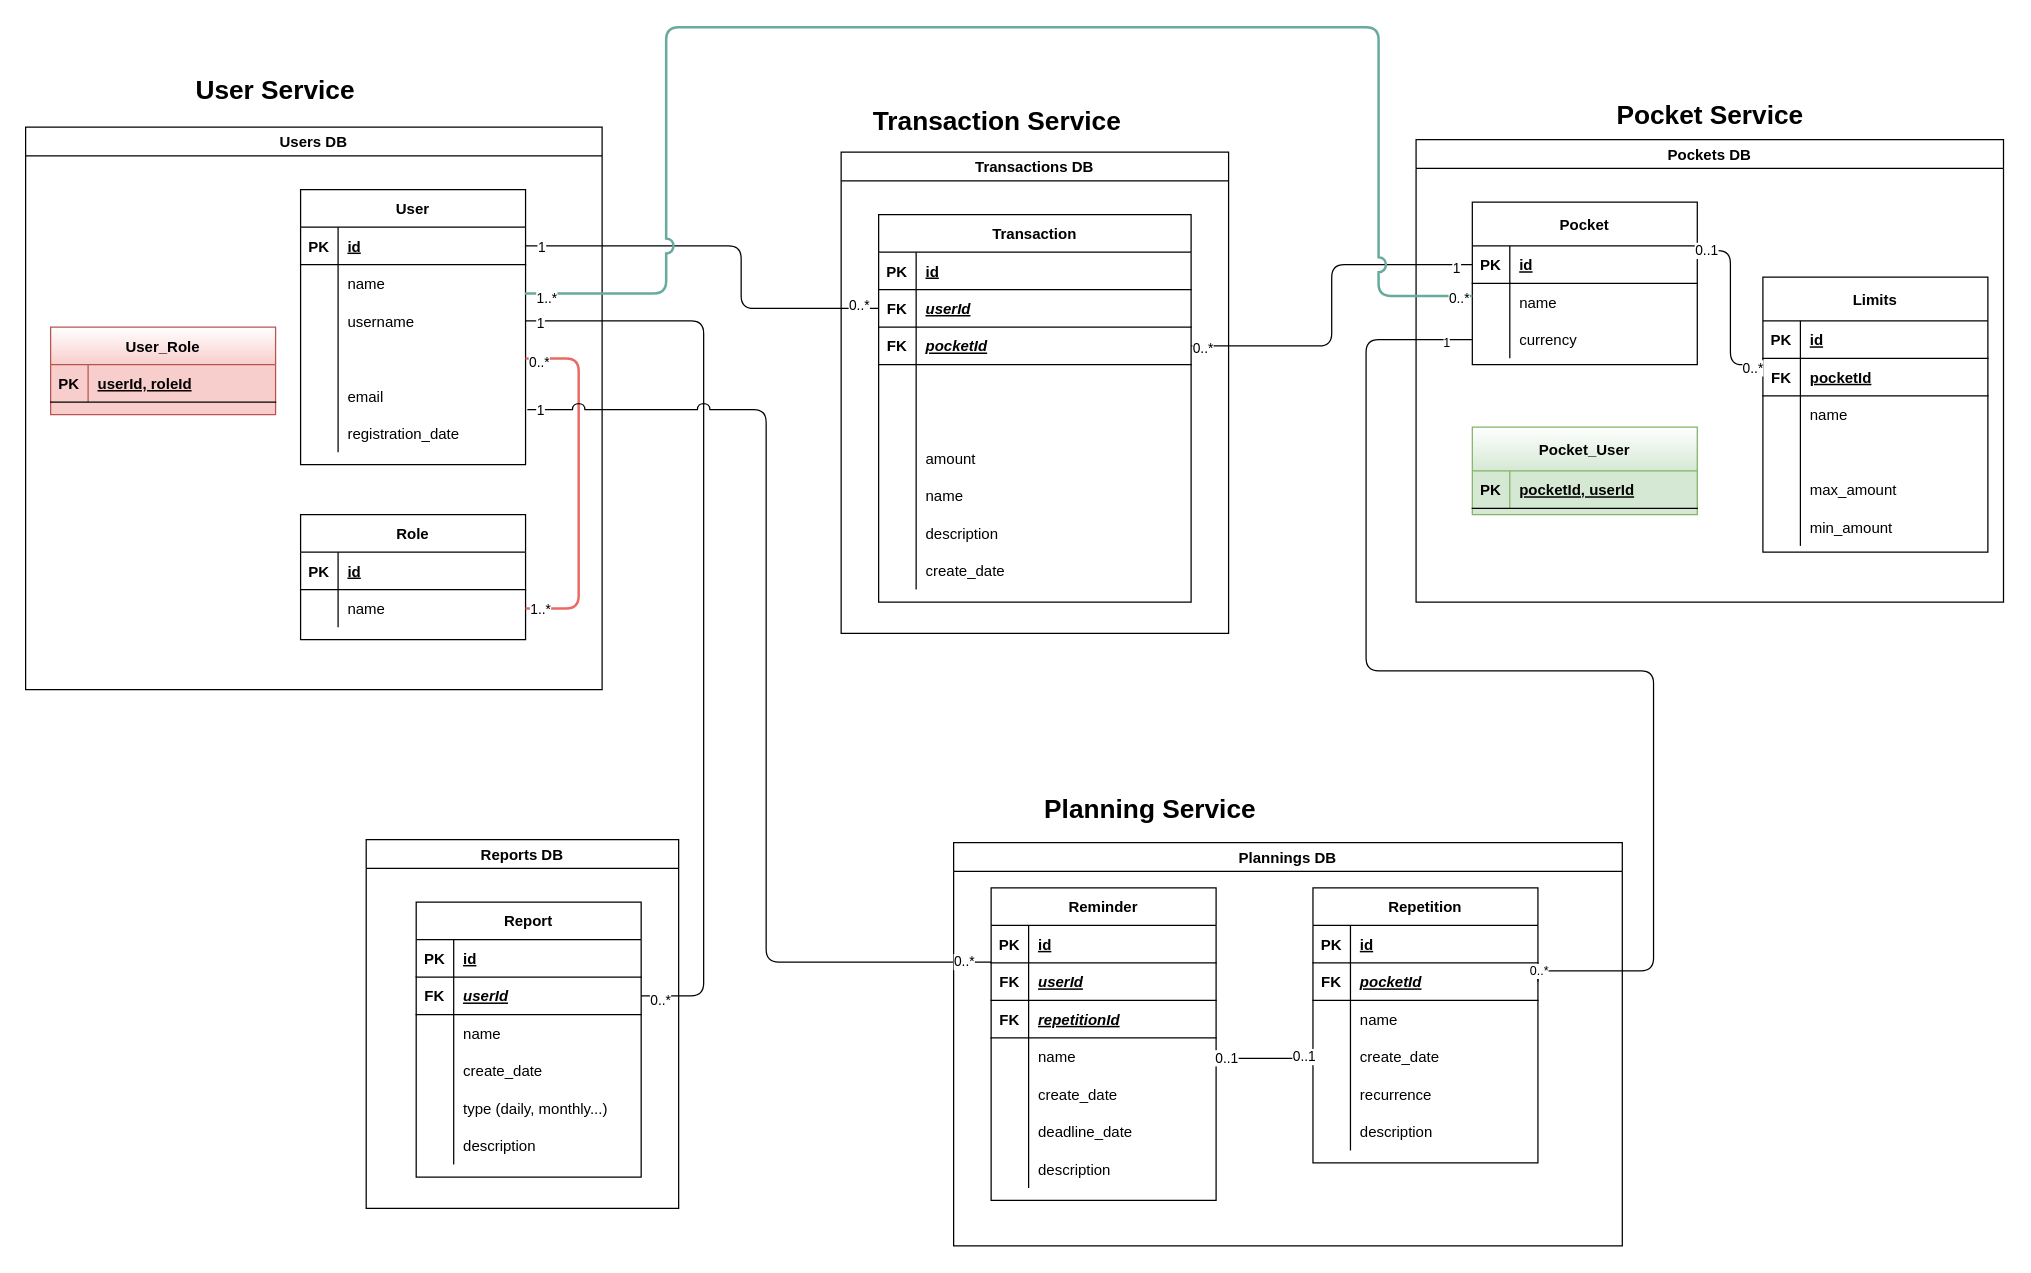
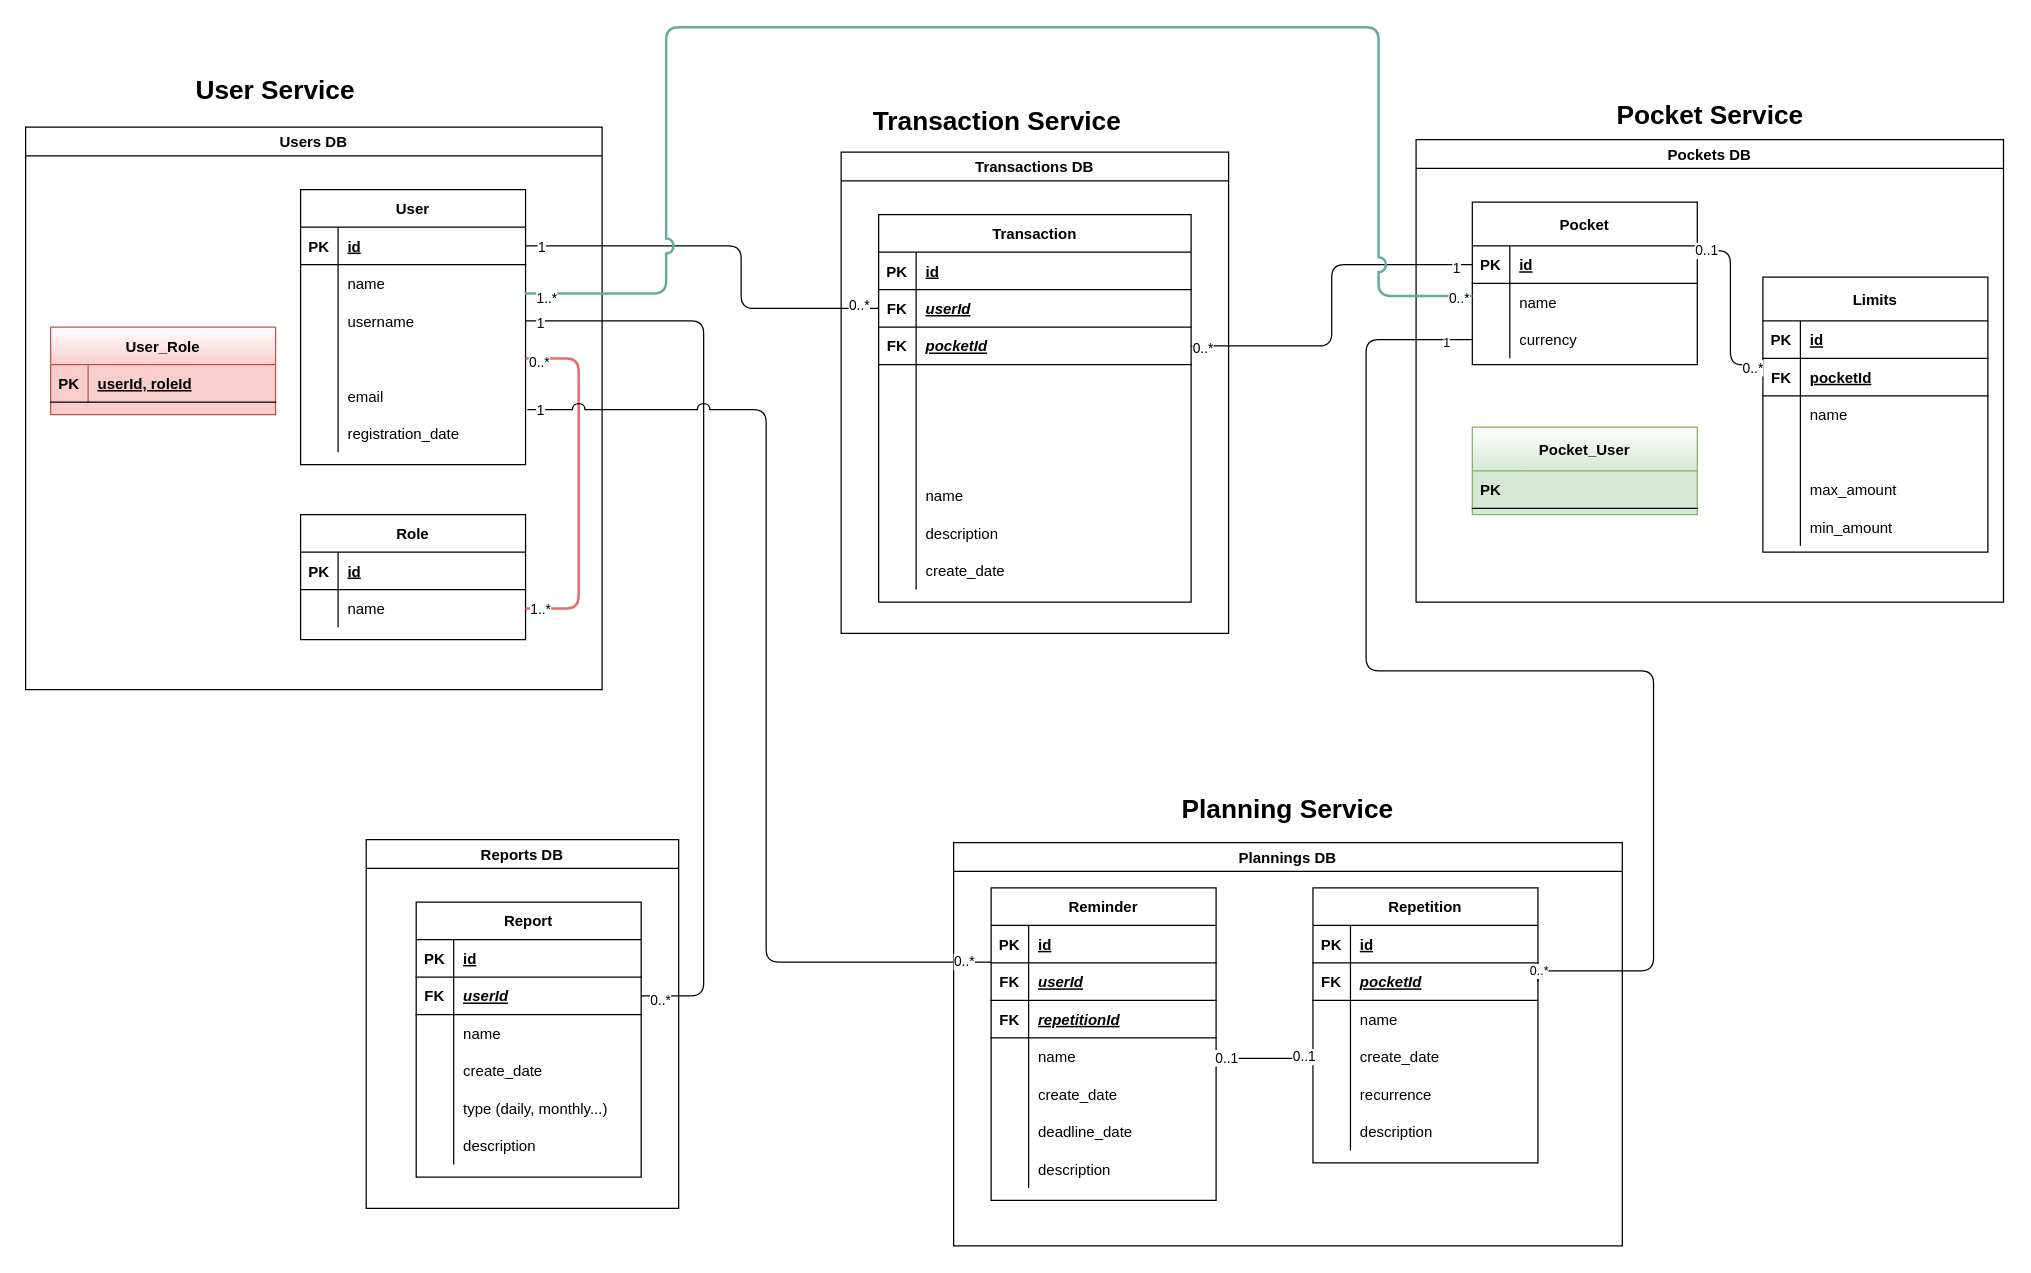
(1054, 458) -> none
(1604, 489) -> none
(1151, 808) -> (1288, 808)
